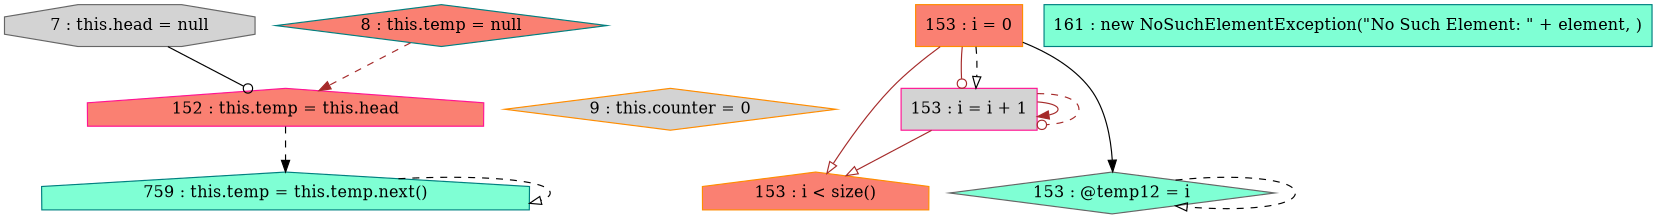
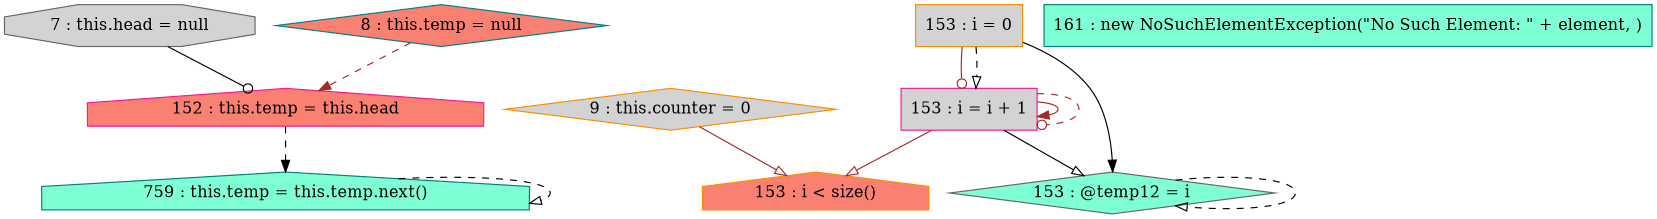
(969, 26) -> (969, 26)
(881, 100) -> (738, 148)
none -> (1039, 150)
